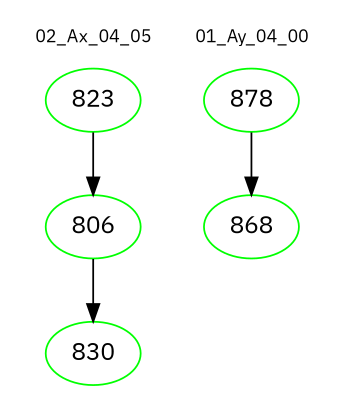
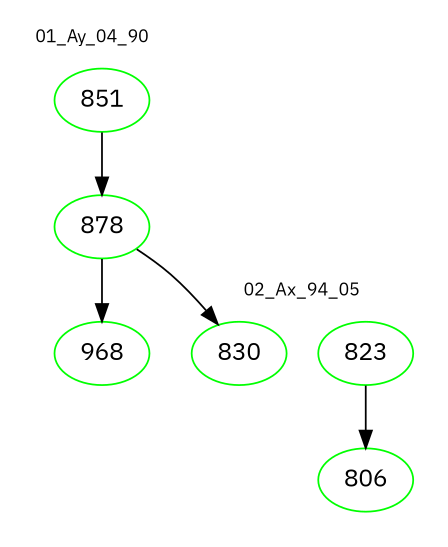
(94, 38) -> (302, 291)
(252, 38) -> (92, 38)
none -> (102, 100)
(251, 227) -> (102, 353)
(93, 282) -> (189, 292)
